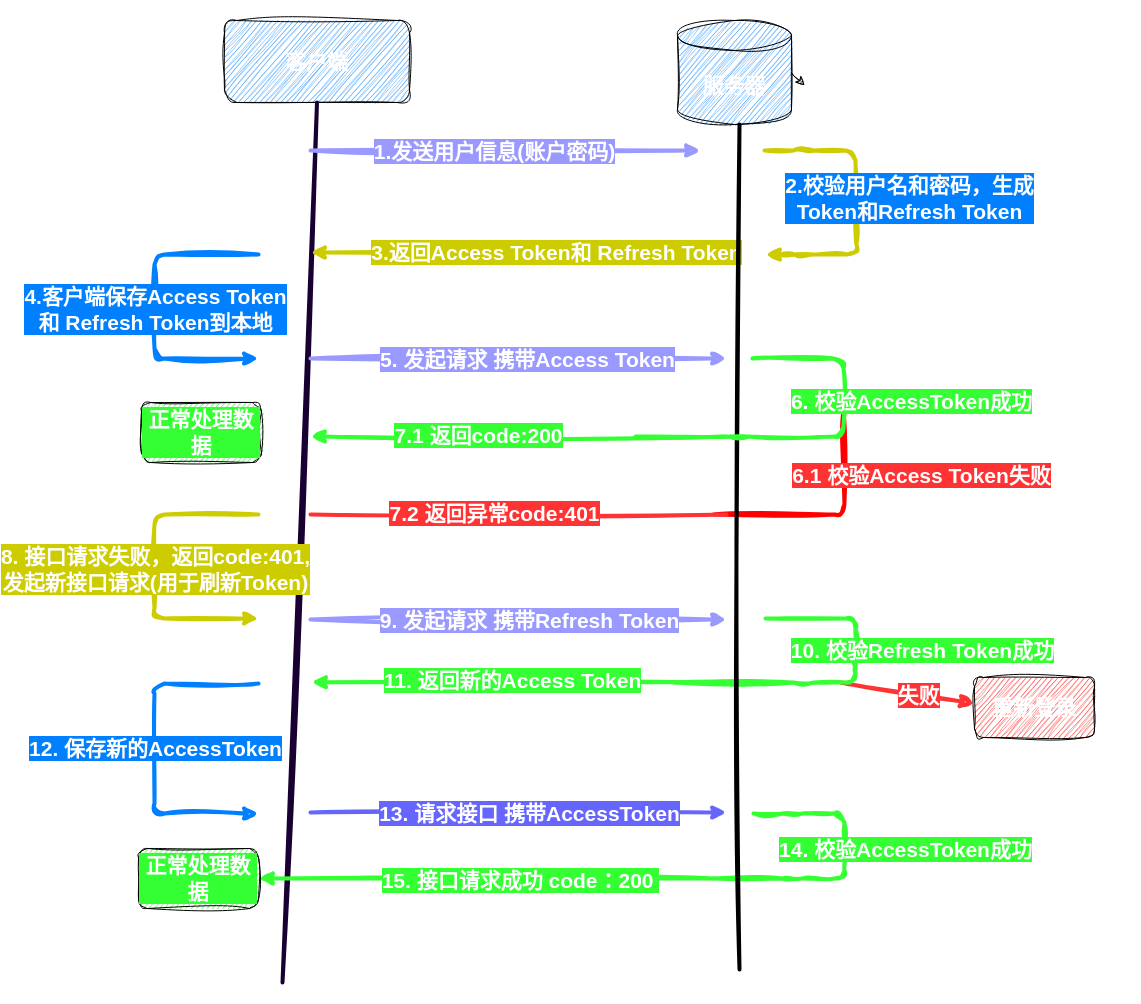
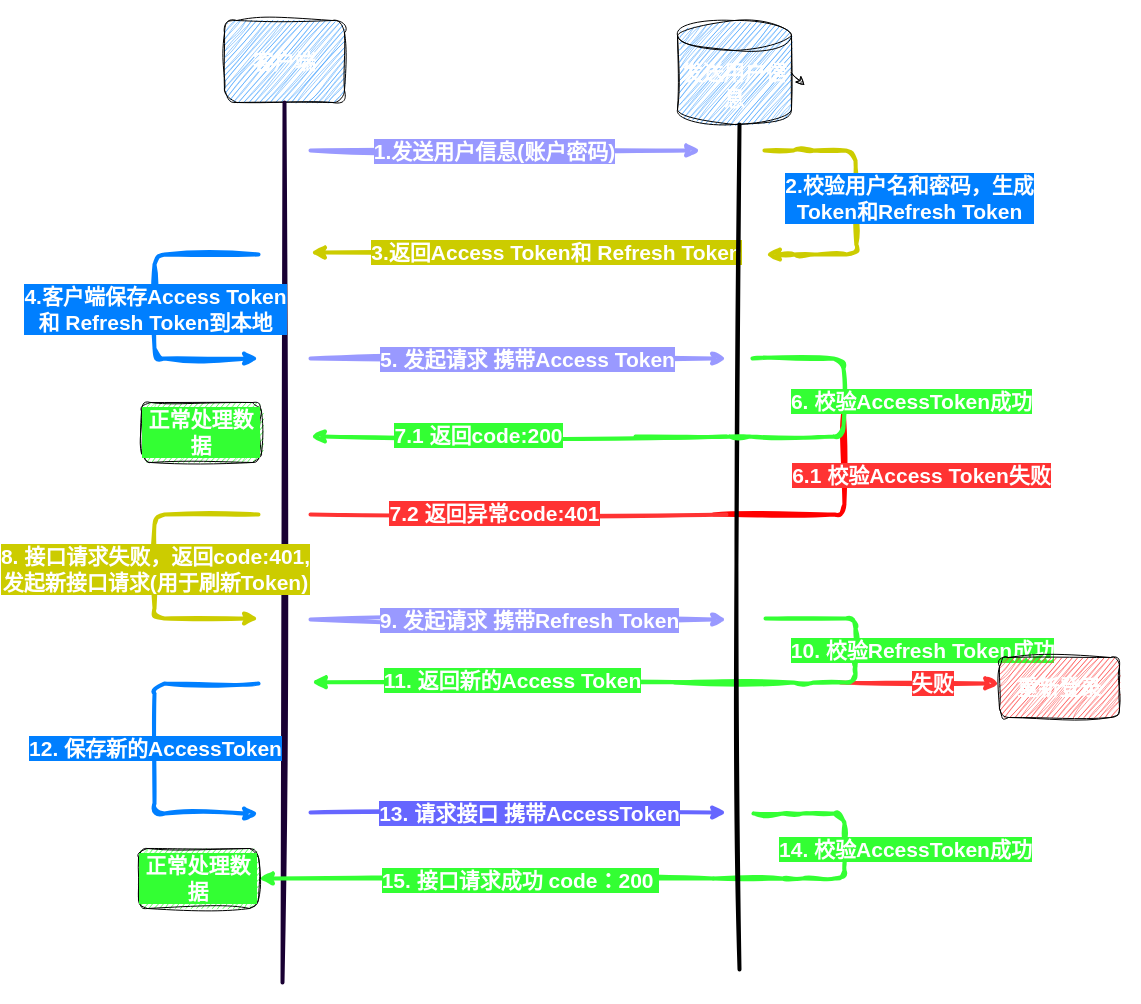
(317, 62) -> (285, 62)
(735, 86) -> (735, 86)
(1035, 708) -> (1060, 688)
